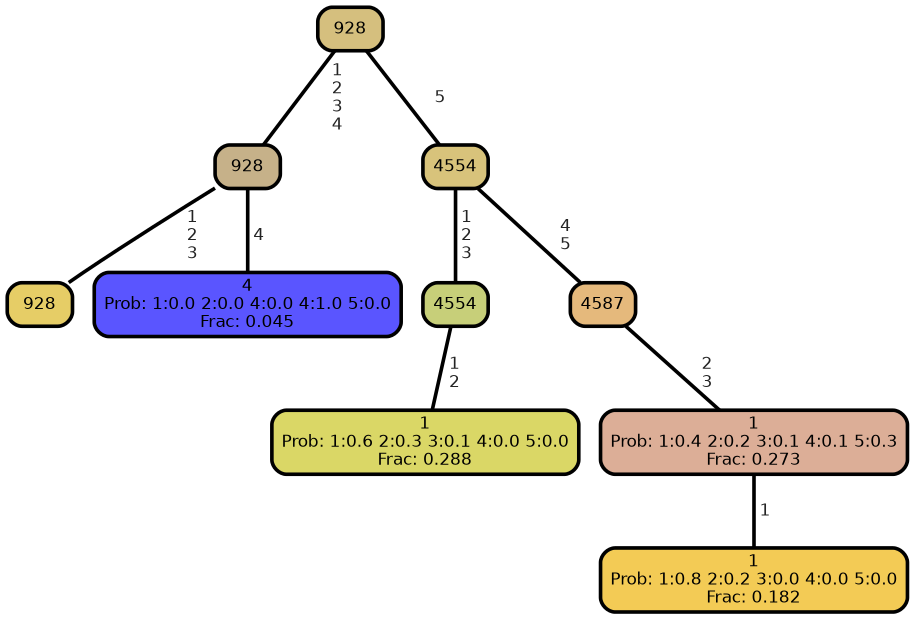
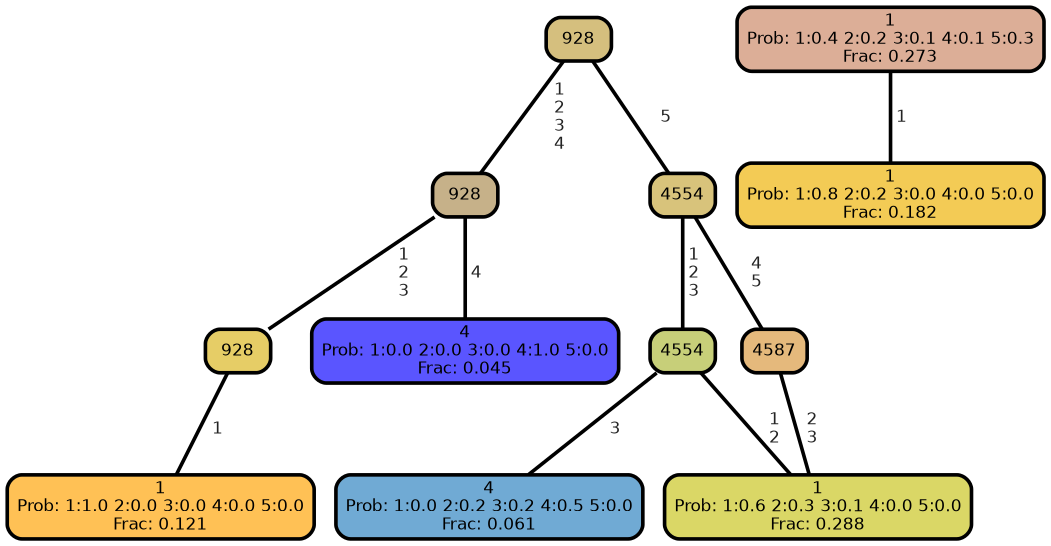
(248, 304) -> (465, 351)
(673, 368) -> (795, 424)
none -> (161, 507)
none -> (489, 507)
